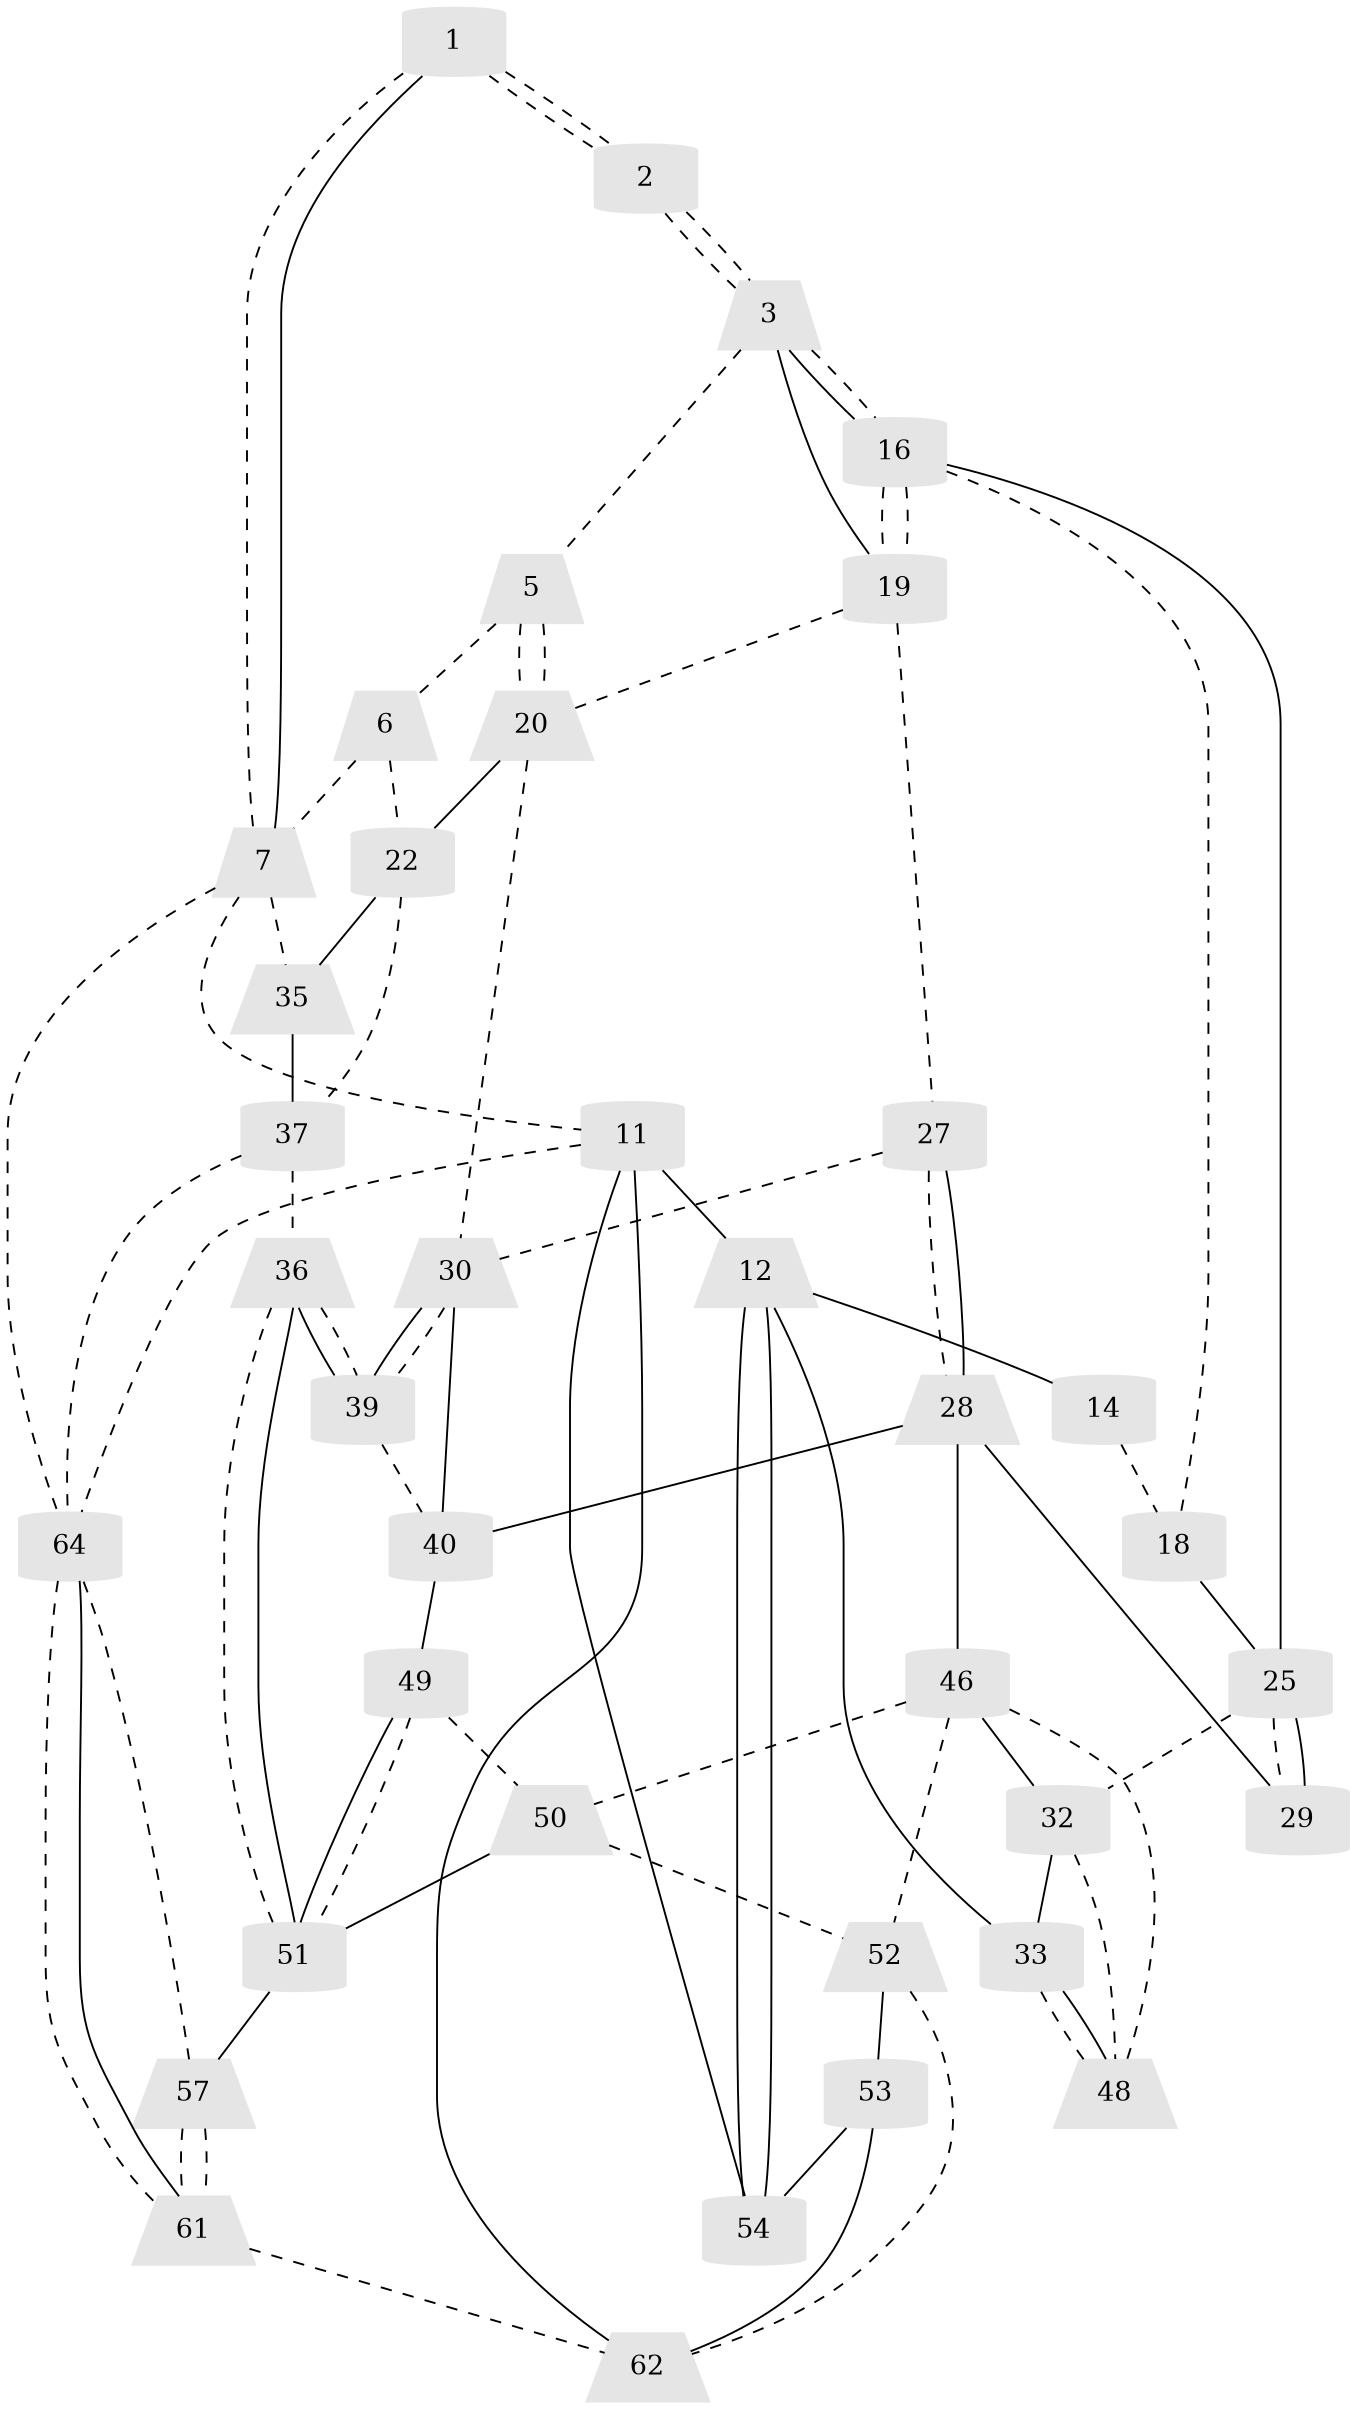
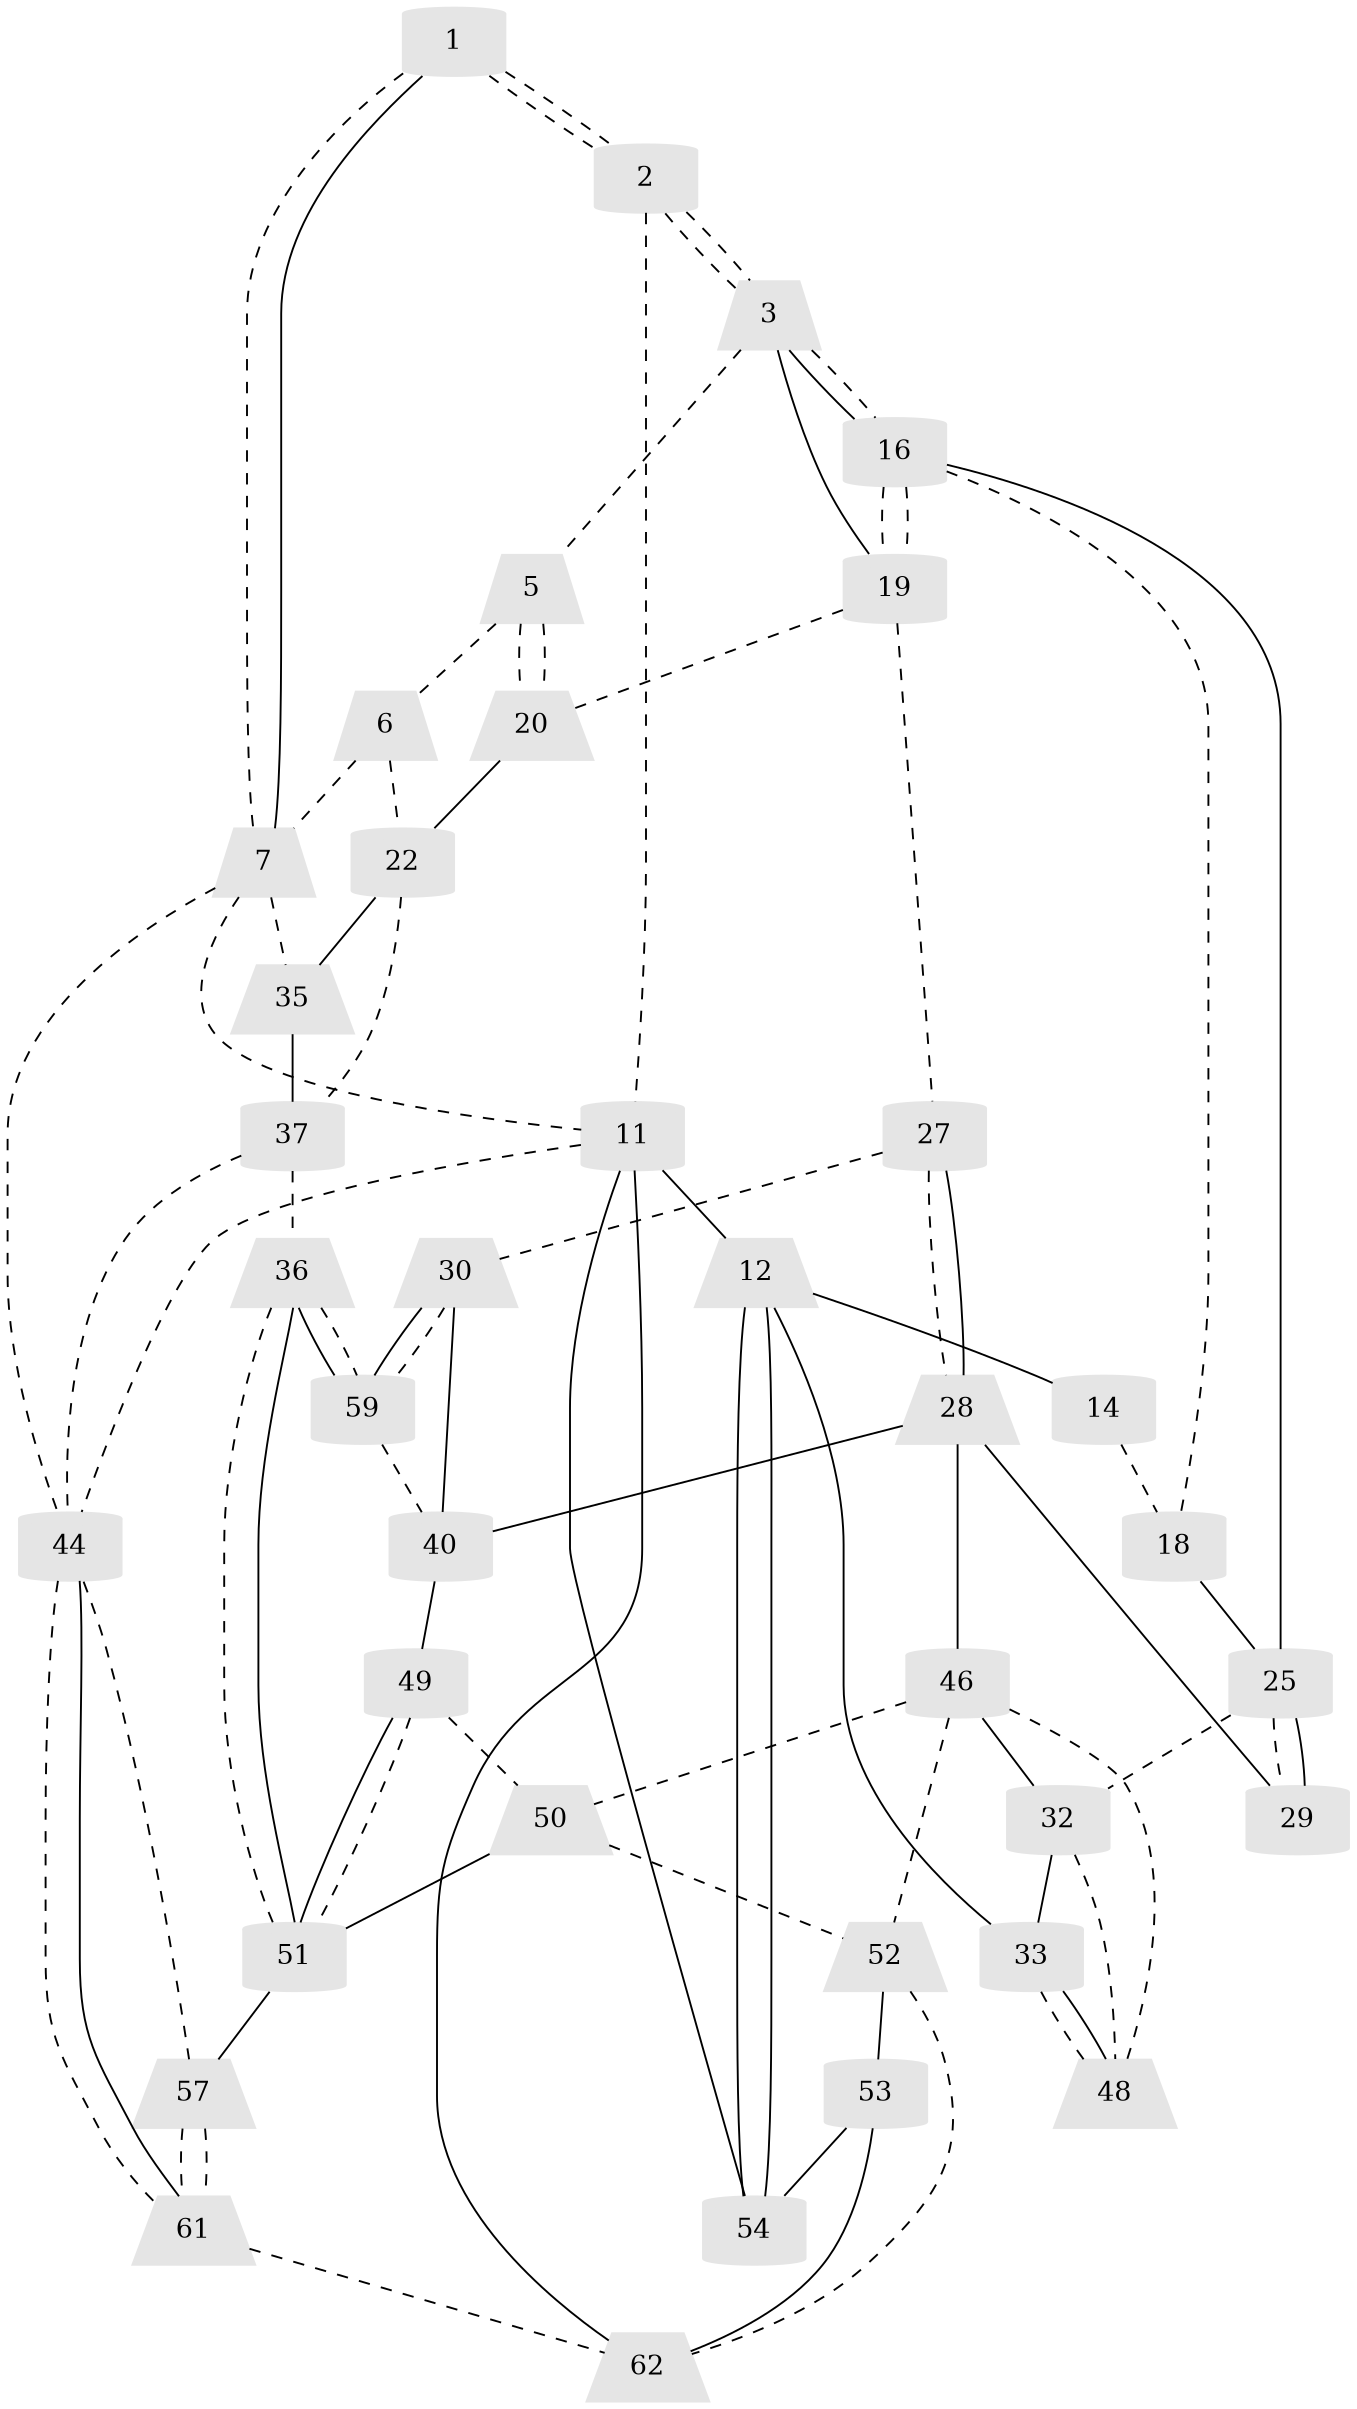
none -> (646, 658)
(494, 999) -> none
(363, 1410) -> (363, 1410)
(70, 1547) -> (70, 1547)
